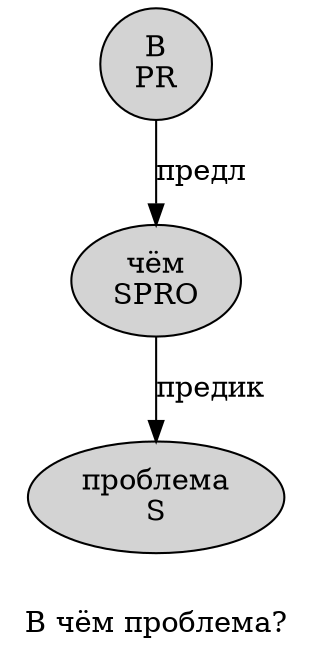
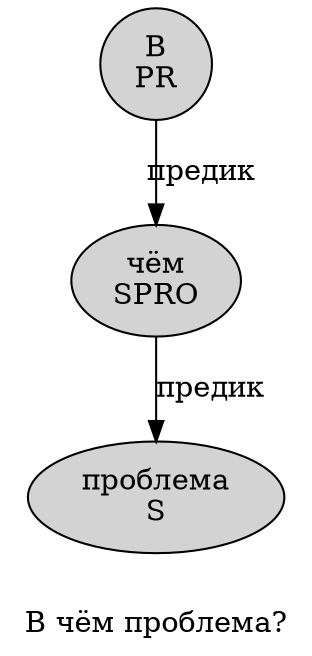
(202, 172) -> (202, 172)
